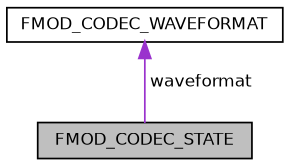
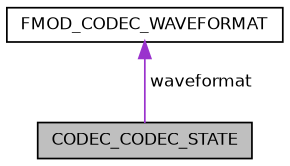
(145, 141) -> (145, 141)
